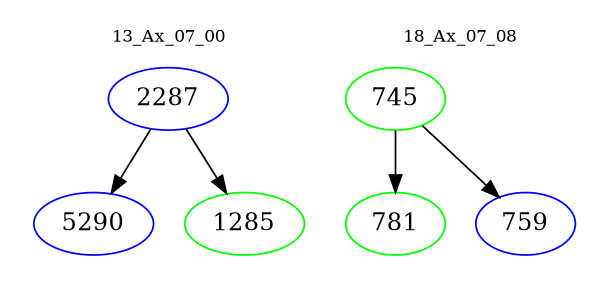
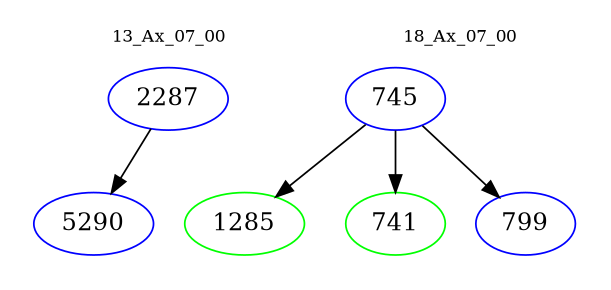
(461, 37) -> (461, 37)
(396, 99) -> (396, 99)
(201, 153) -> (343, 143)
(396, 224) -> (396, 224)
(526, 224) -> (526, 224)
